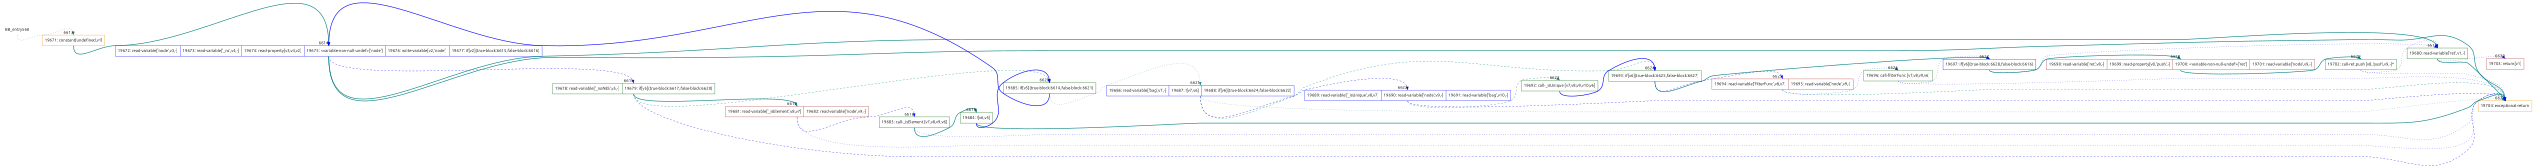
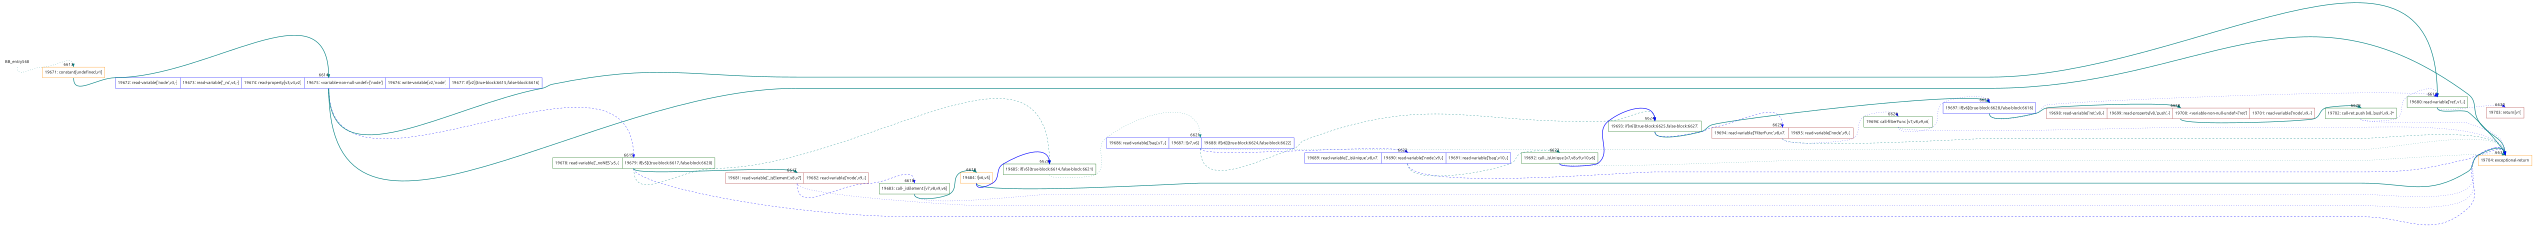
(695, 31) -> none
(976, 118) -> (976, 178)
none -> (2031, 161)
